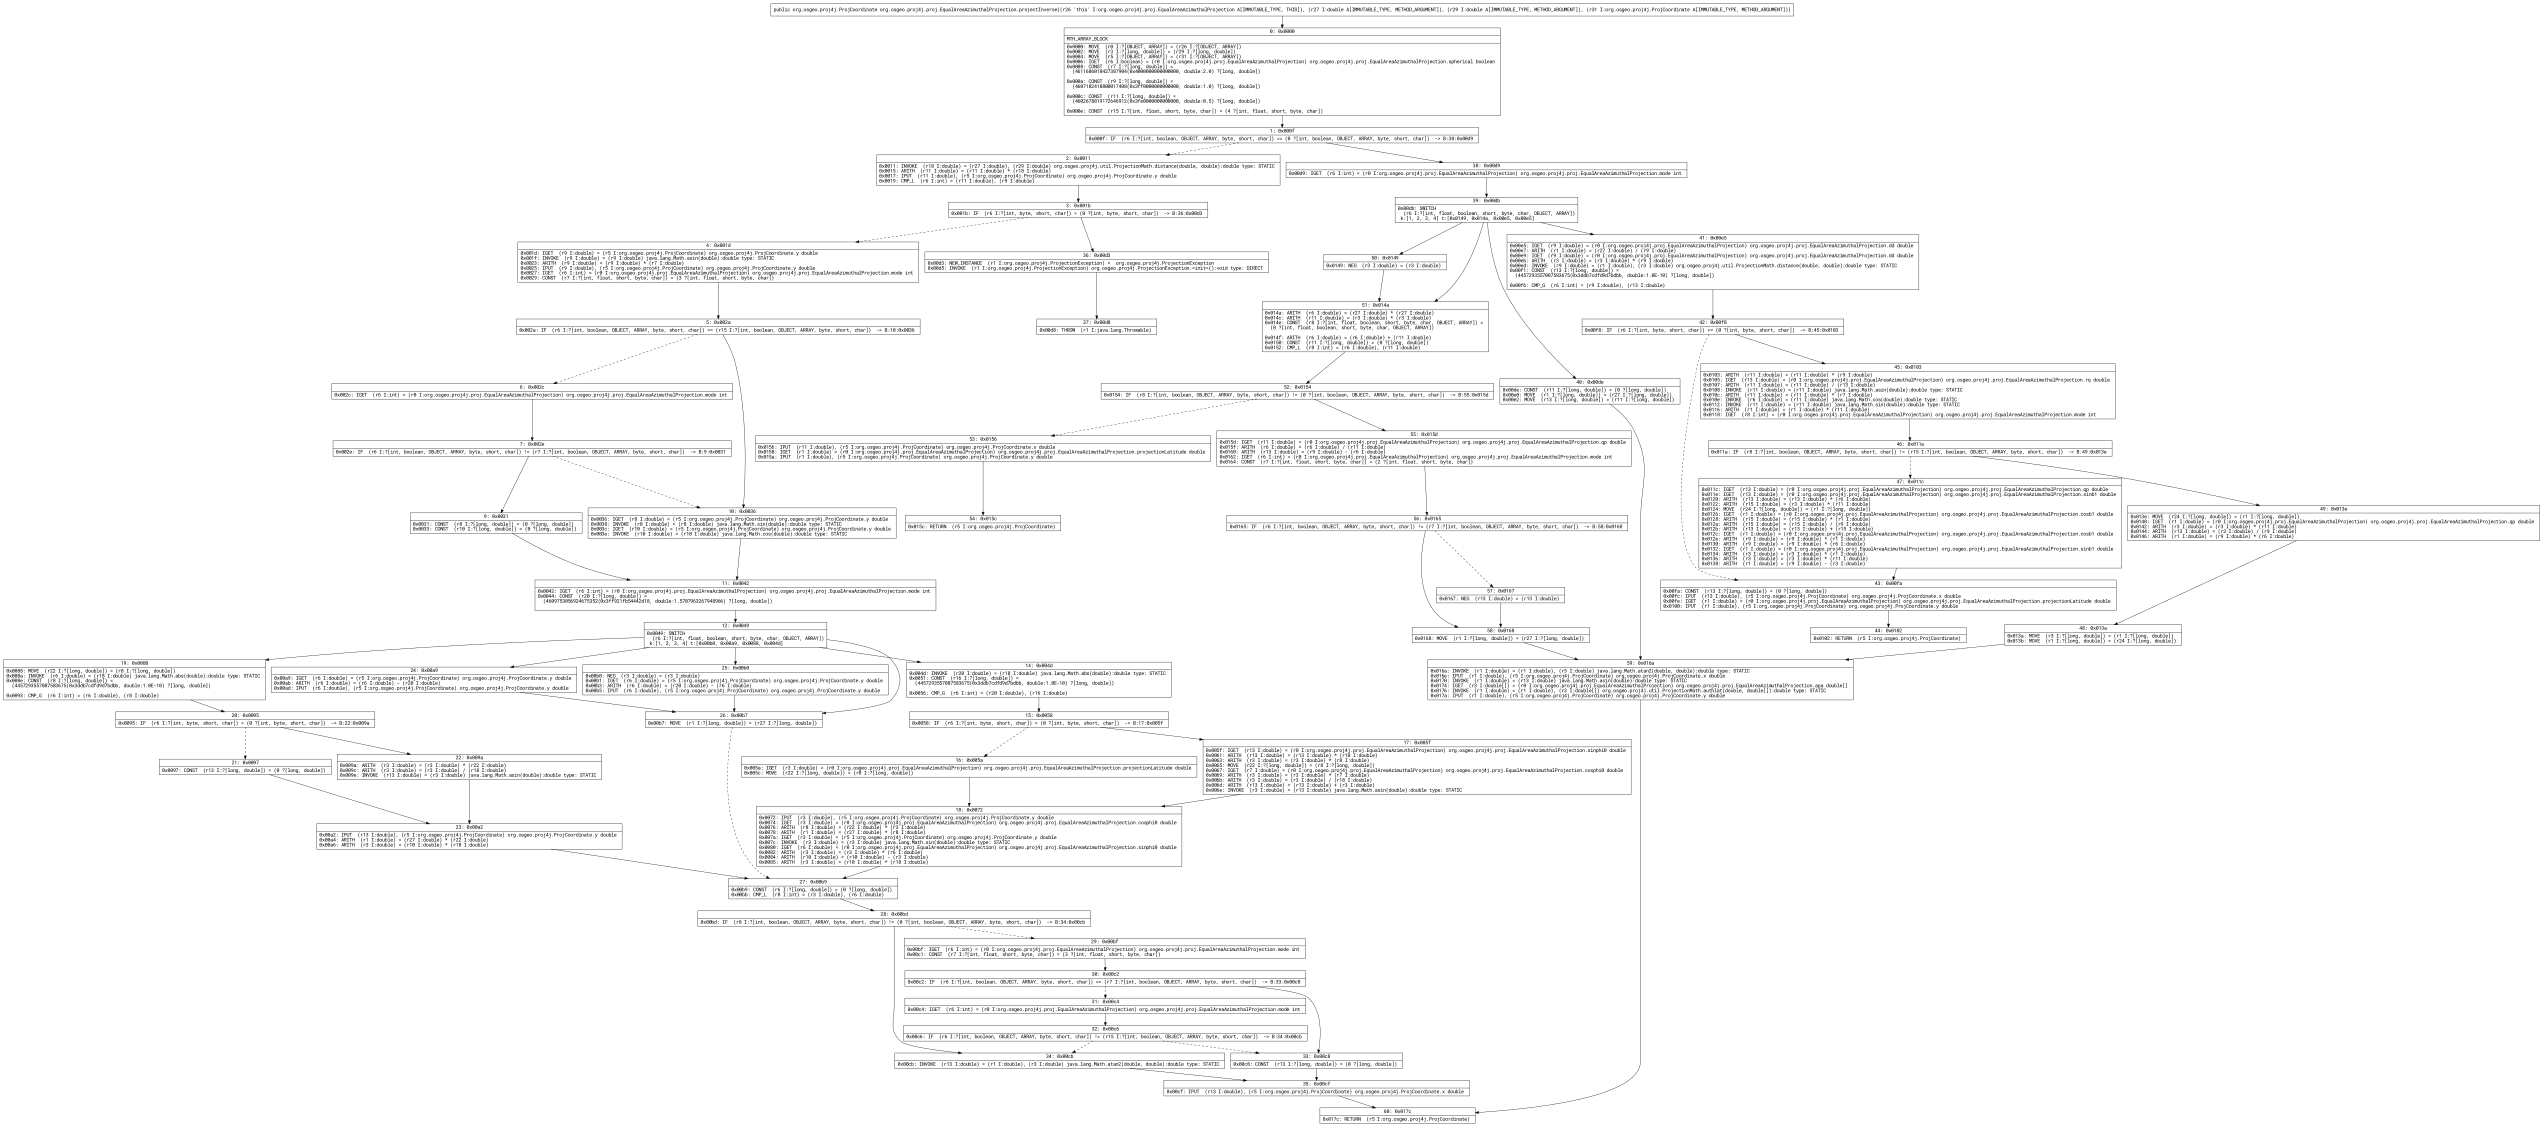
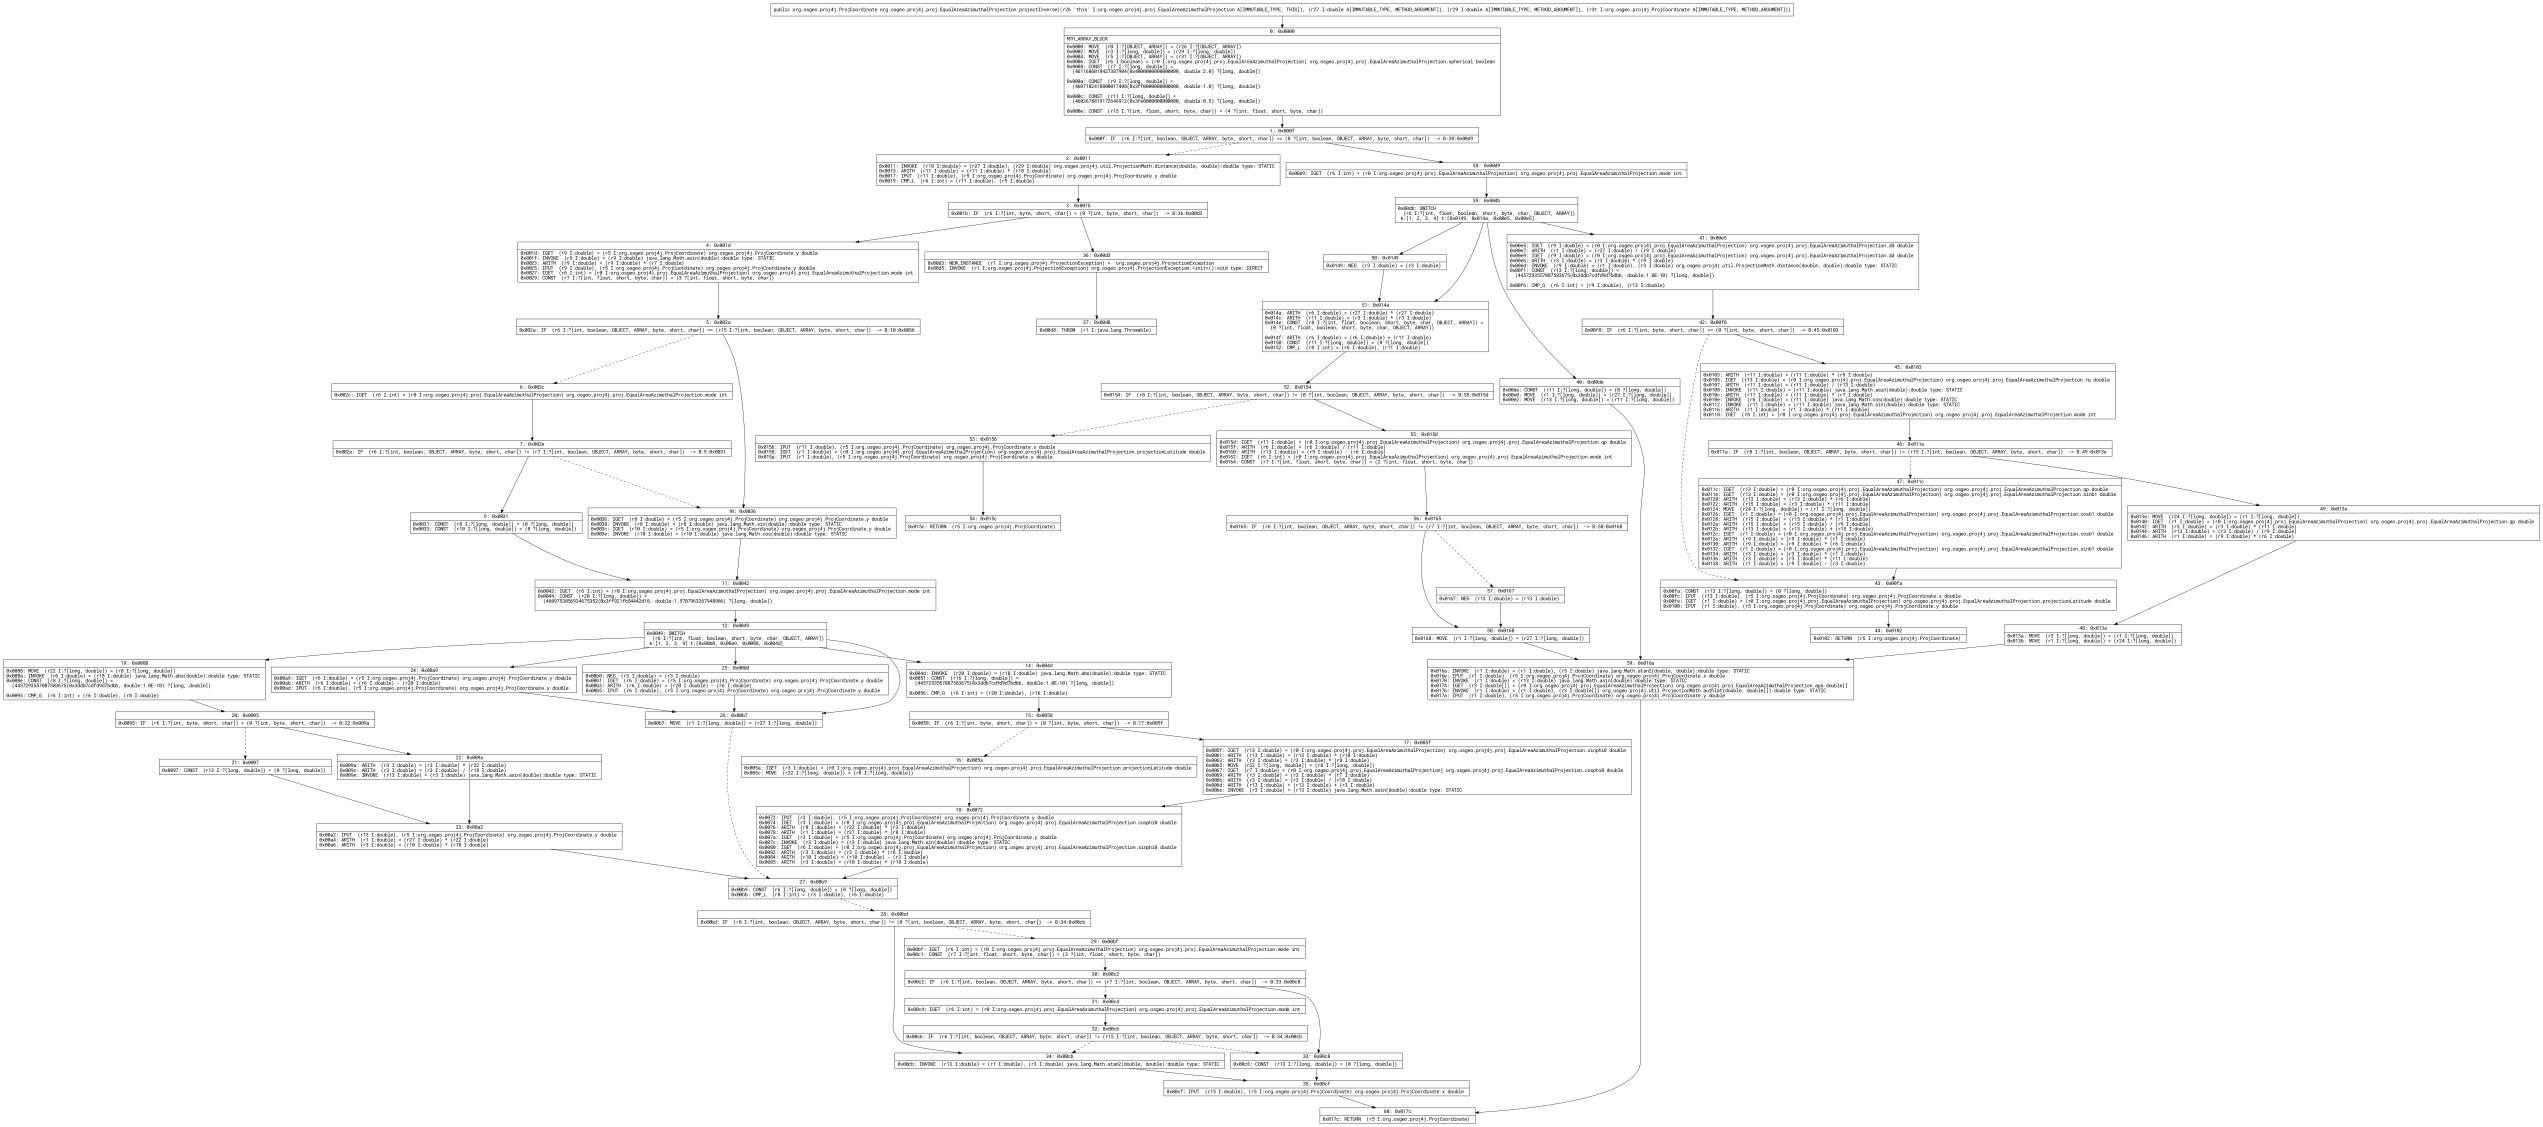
(943, 230) -> (943, 230)
(856, 904) -> (856, 904)
